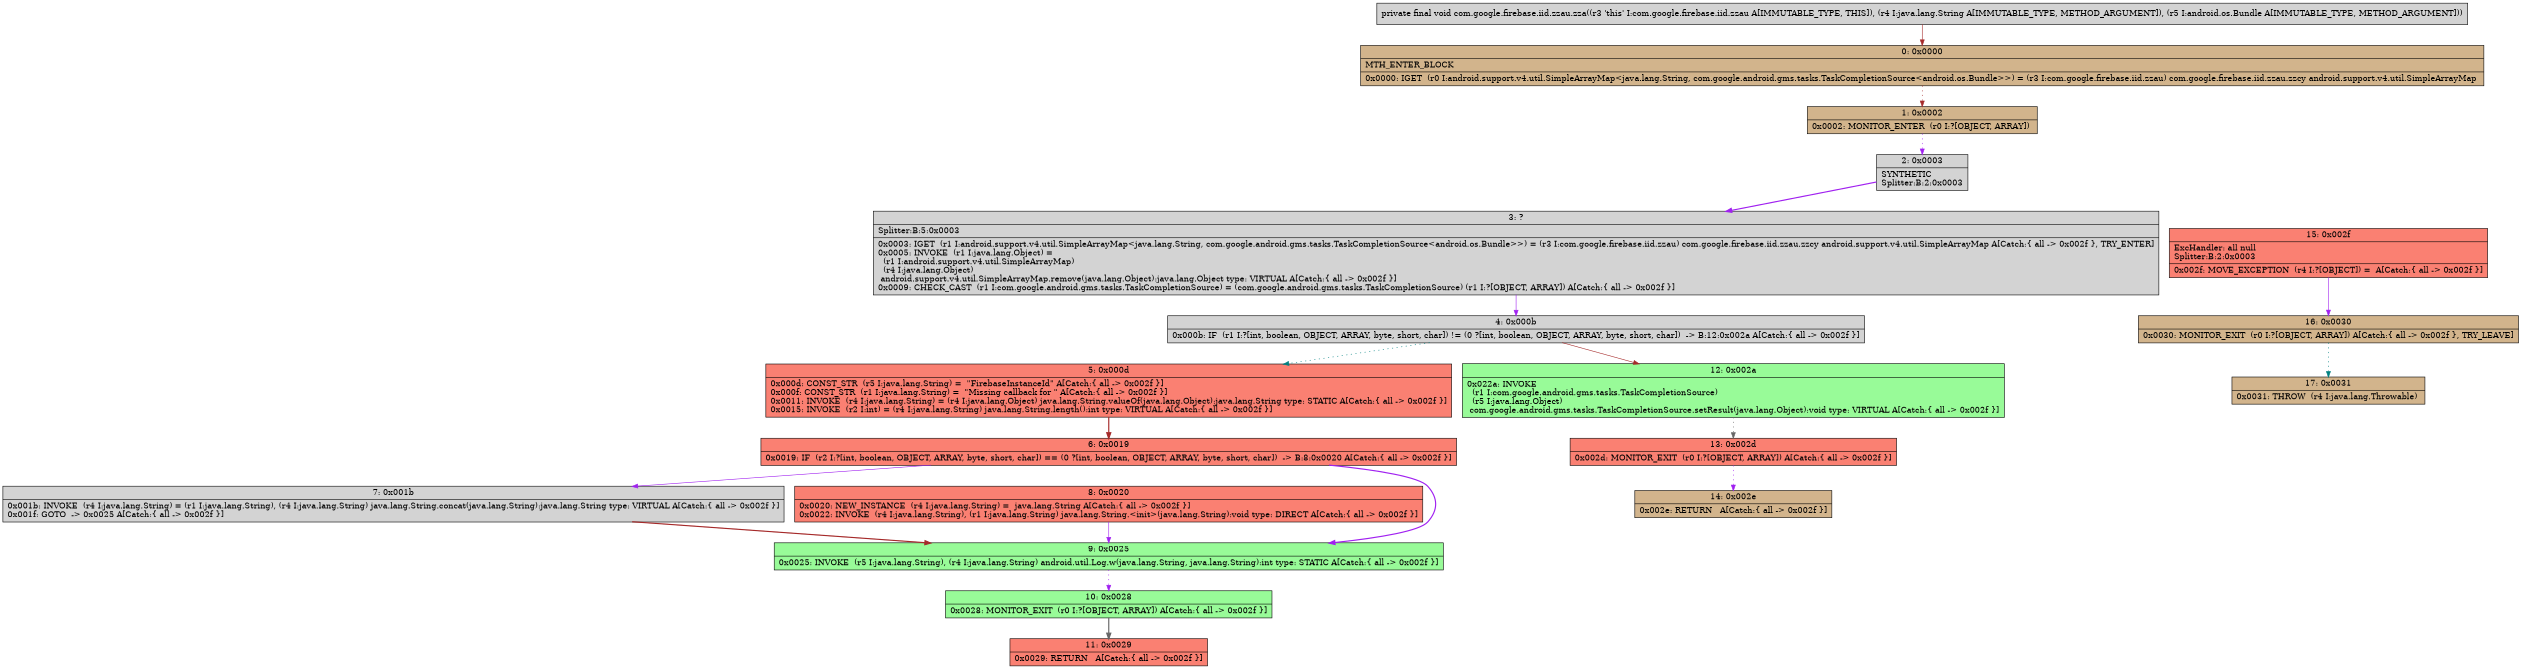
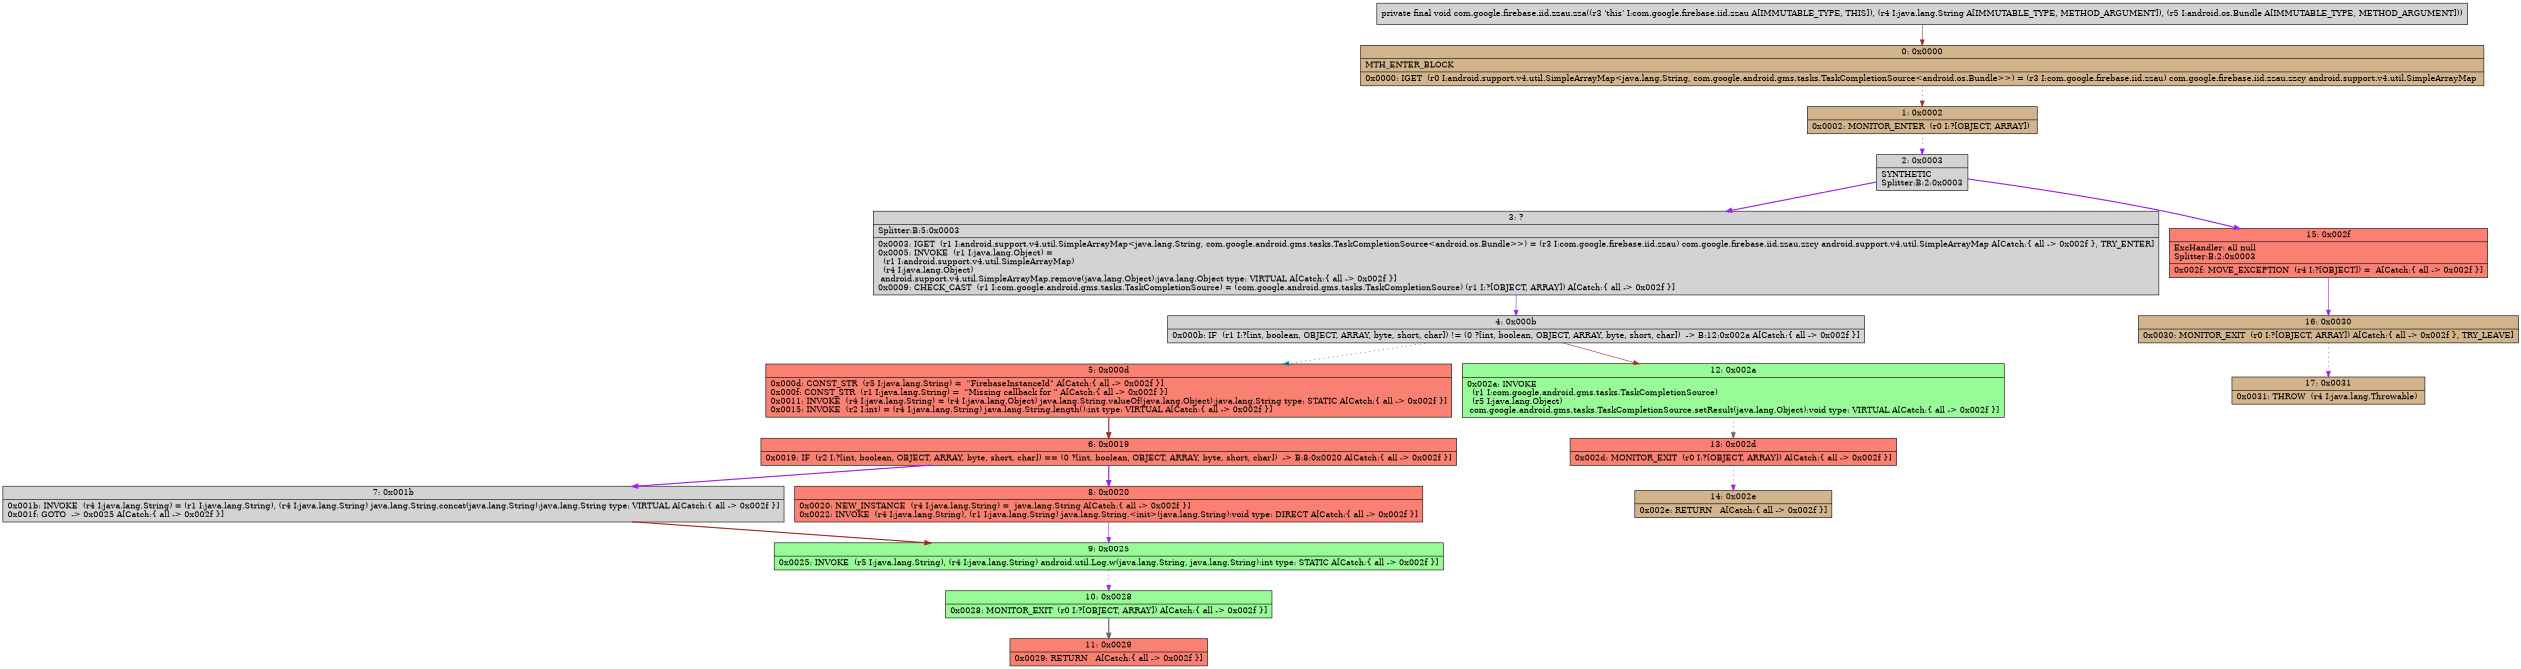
none -> (2102, 200)
(2328, 357) -> (2328, 357)
(1505, 384) -> (1505, 384)
(784, 476) -> (784, 476)
(1435, 501) -> (1109, 473)
